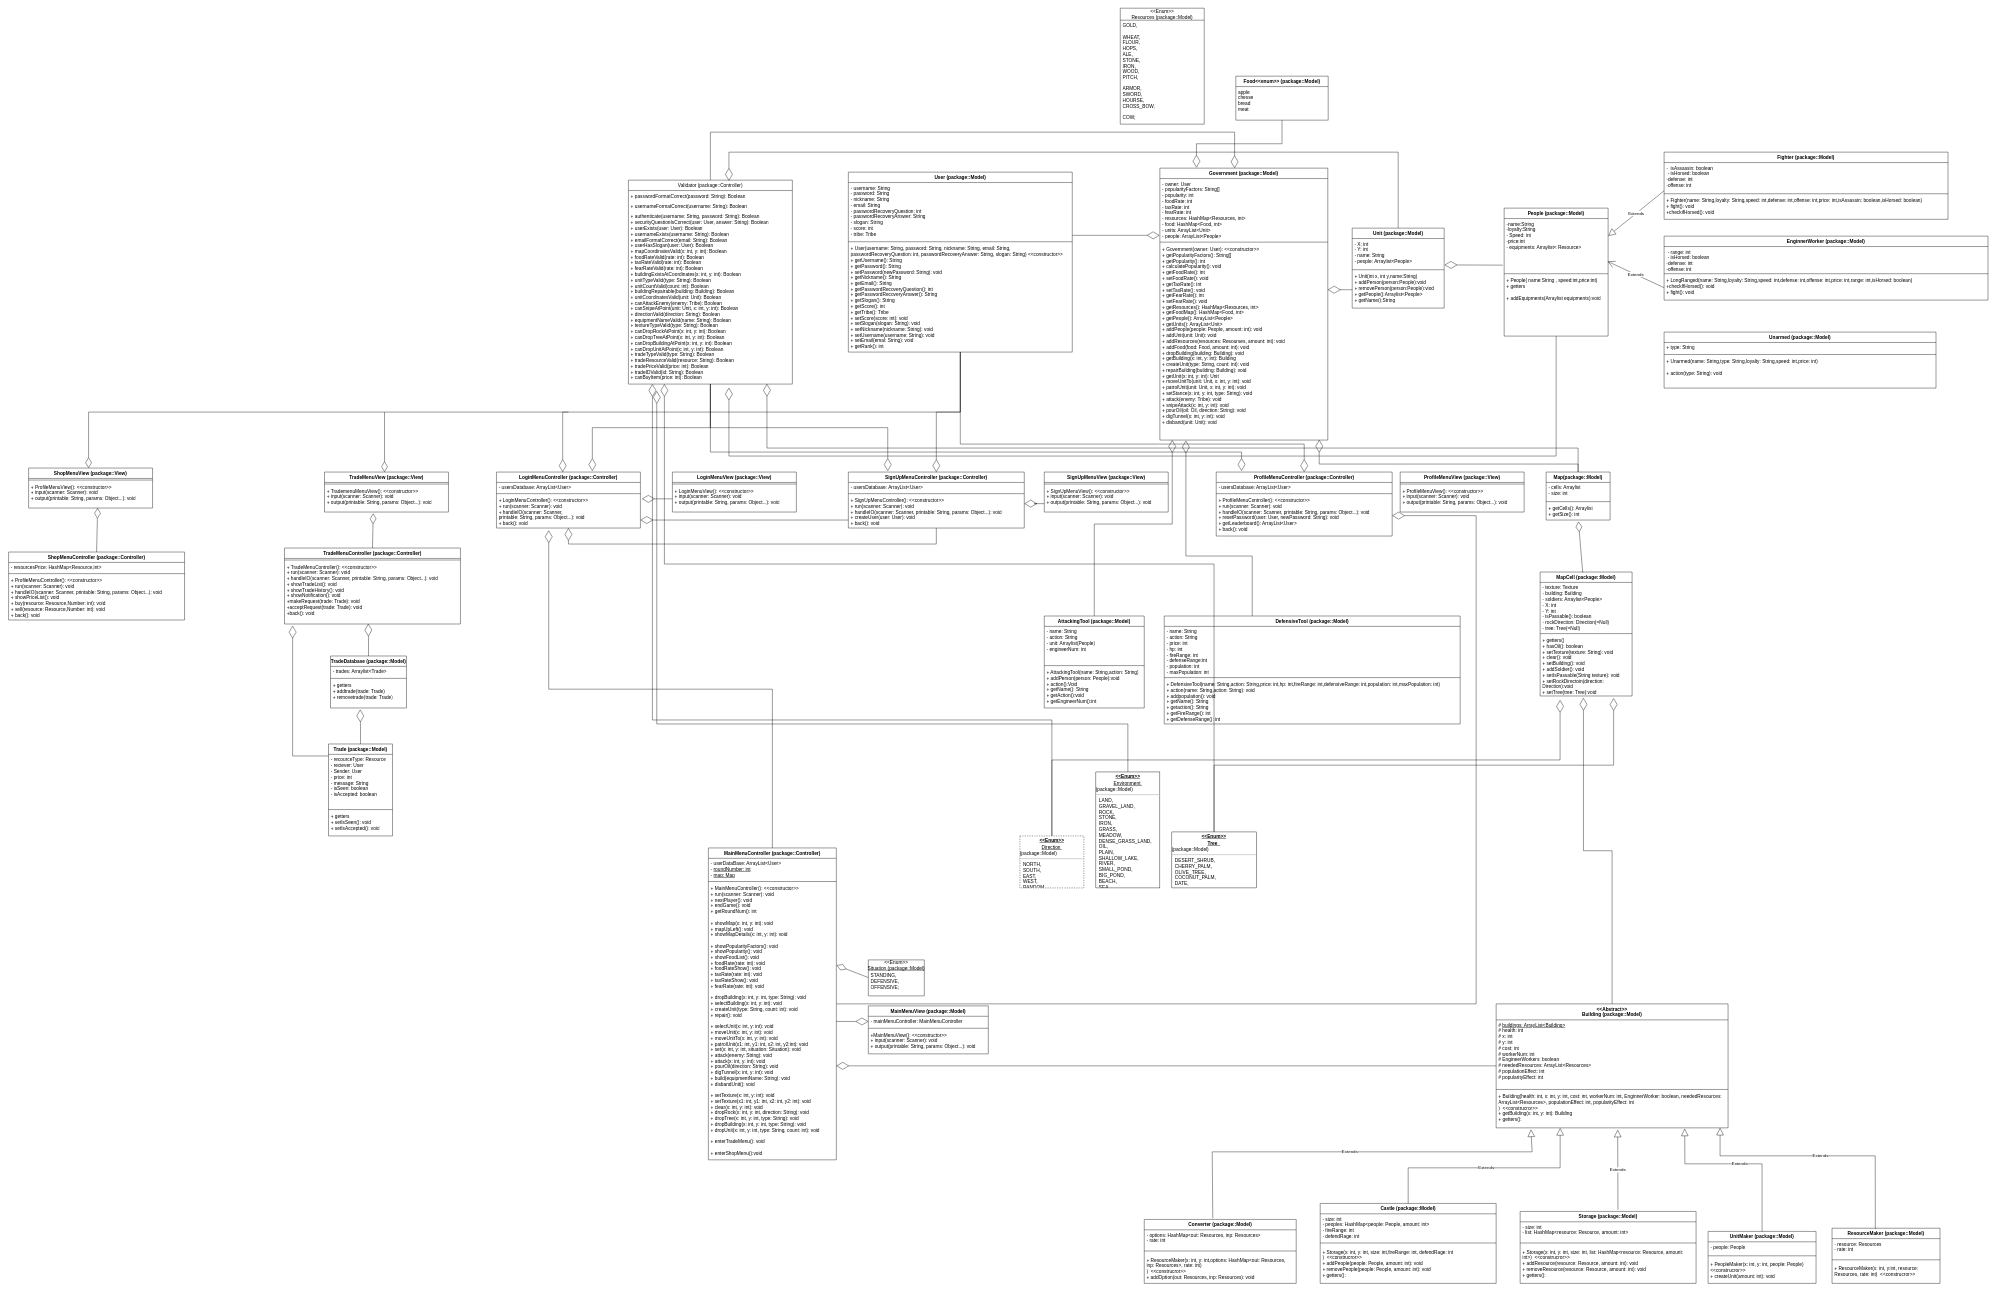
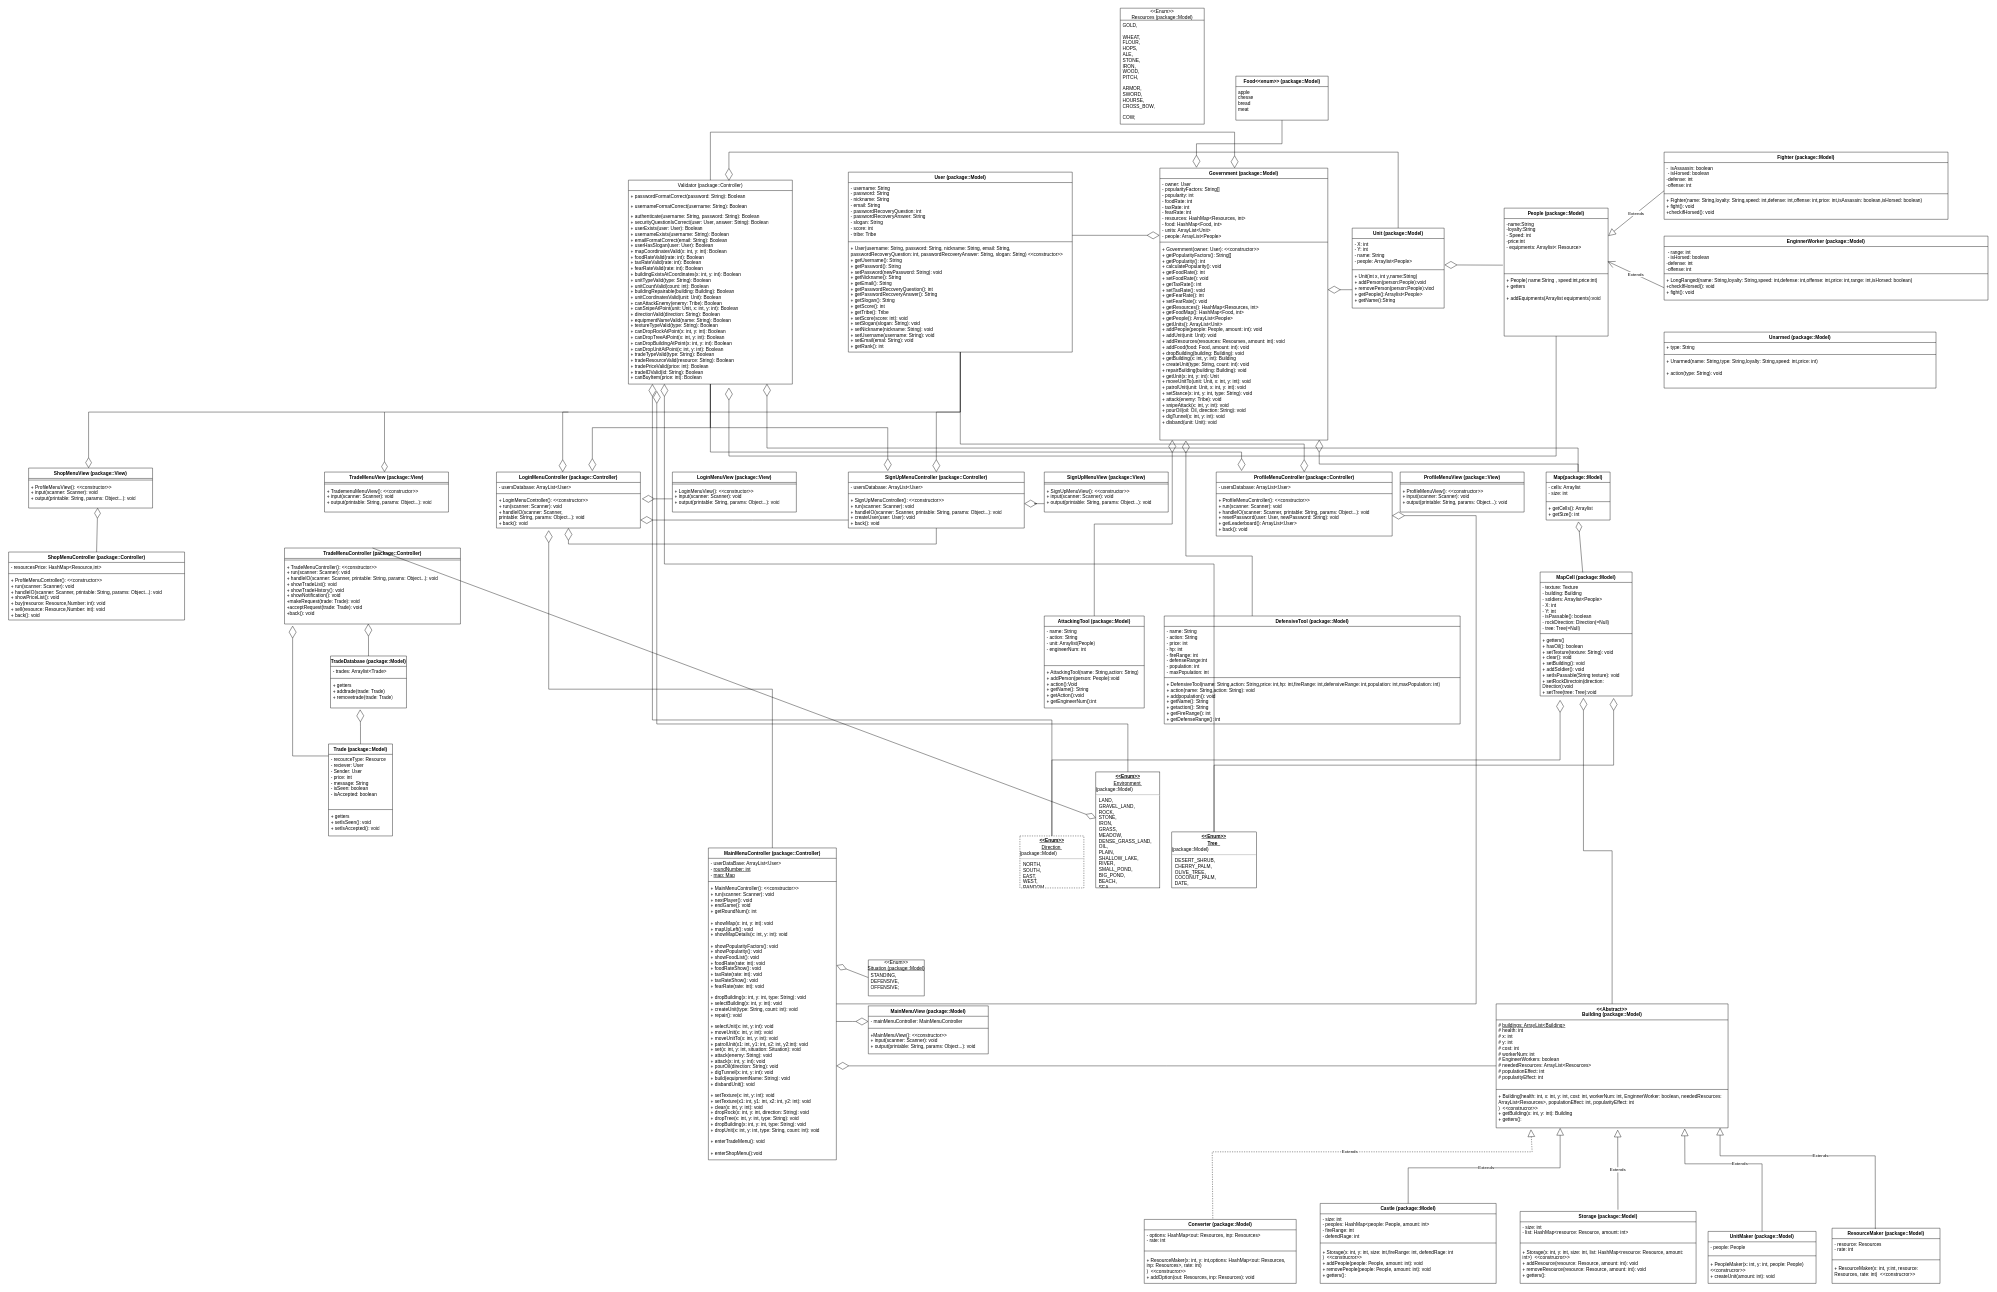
(372, 536) -> (576, 624)
(1245, 1152) -> (1245, 1152)
